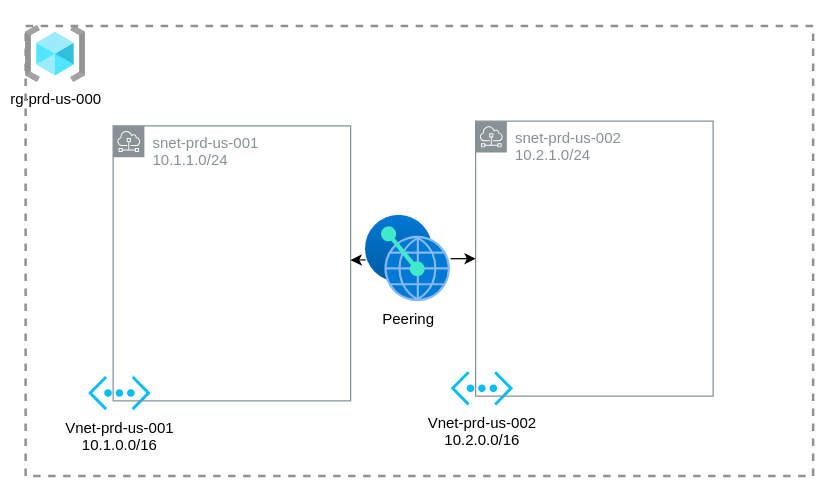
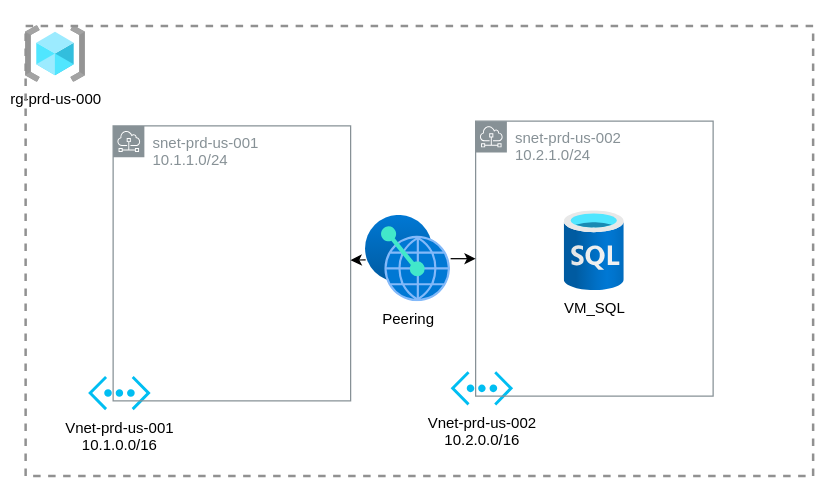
none -> (594, 251)
